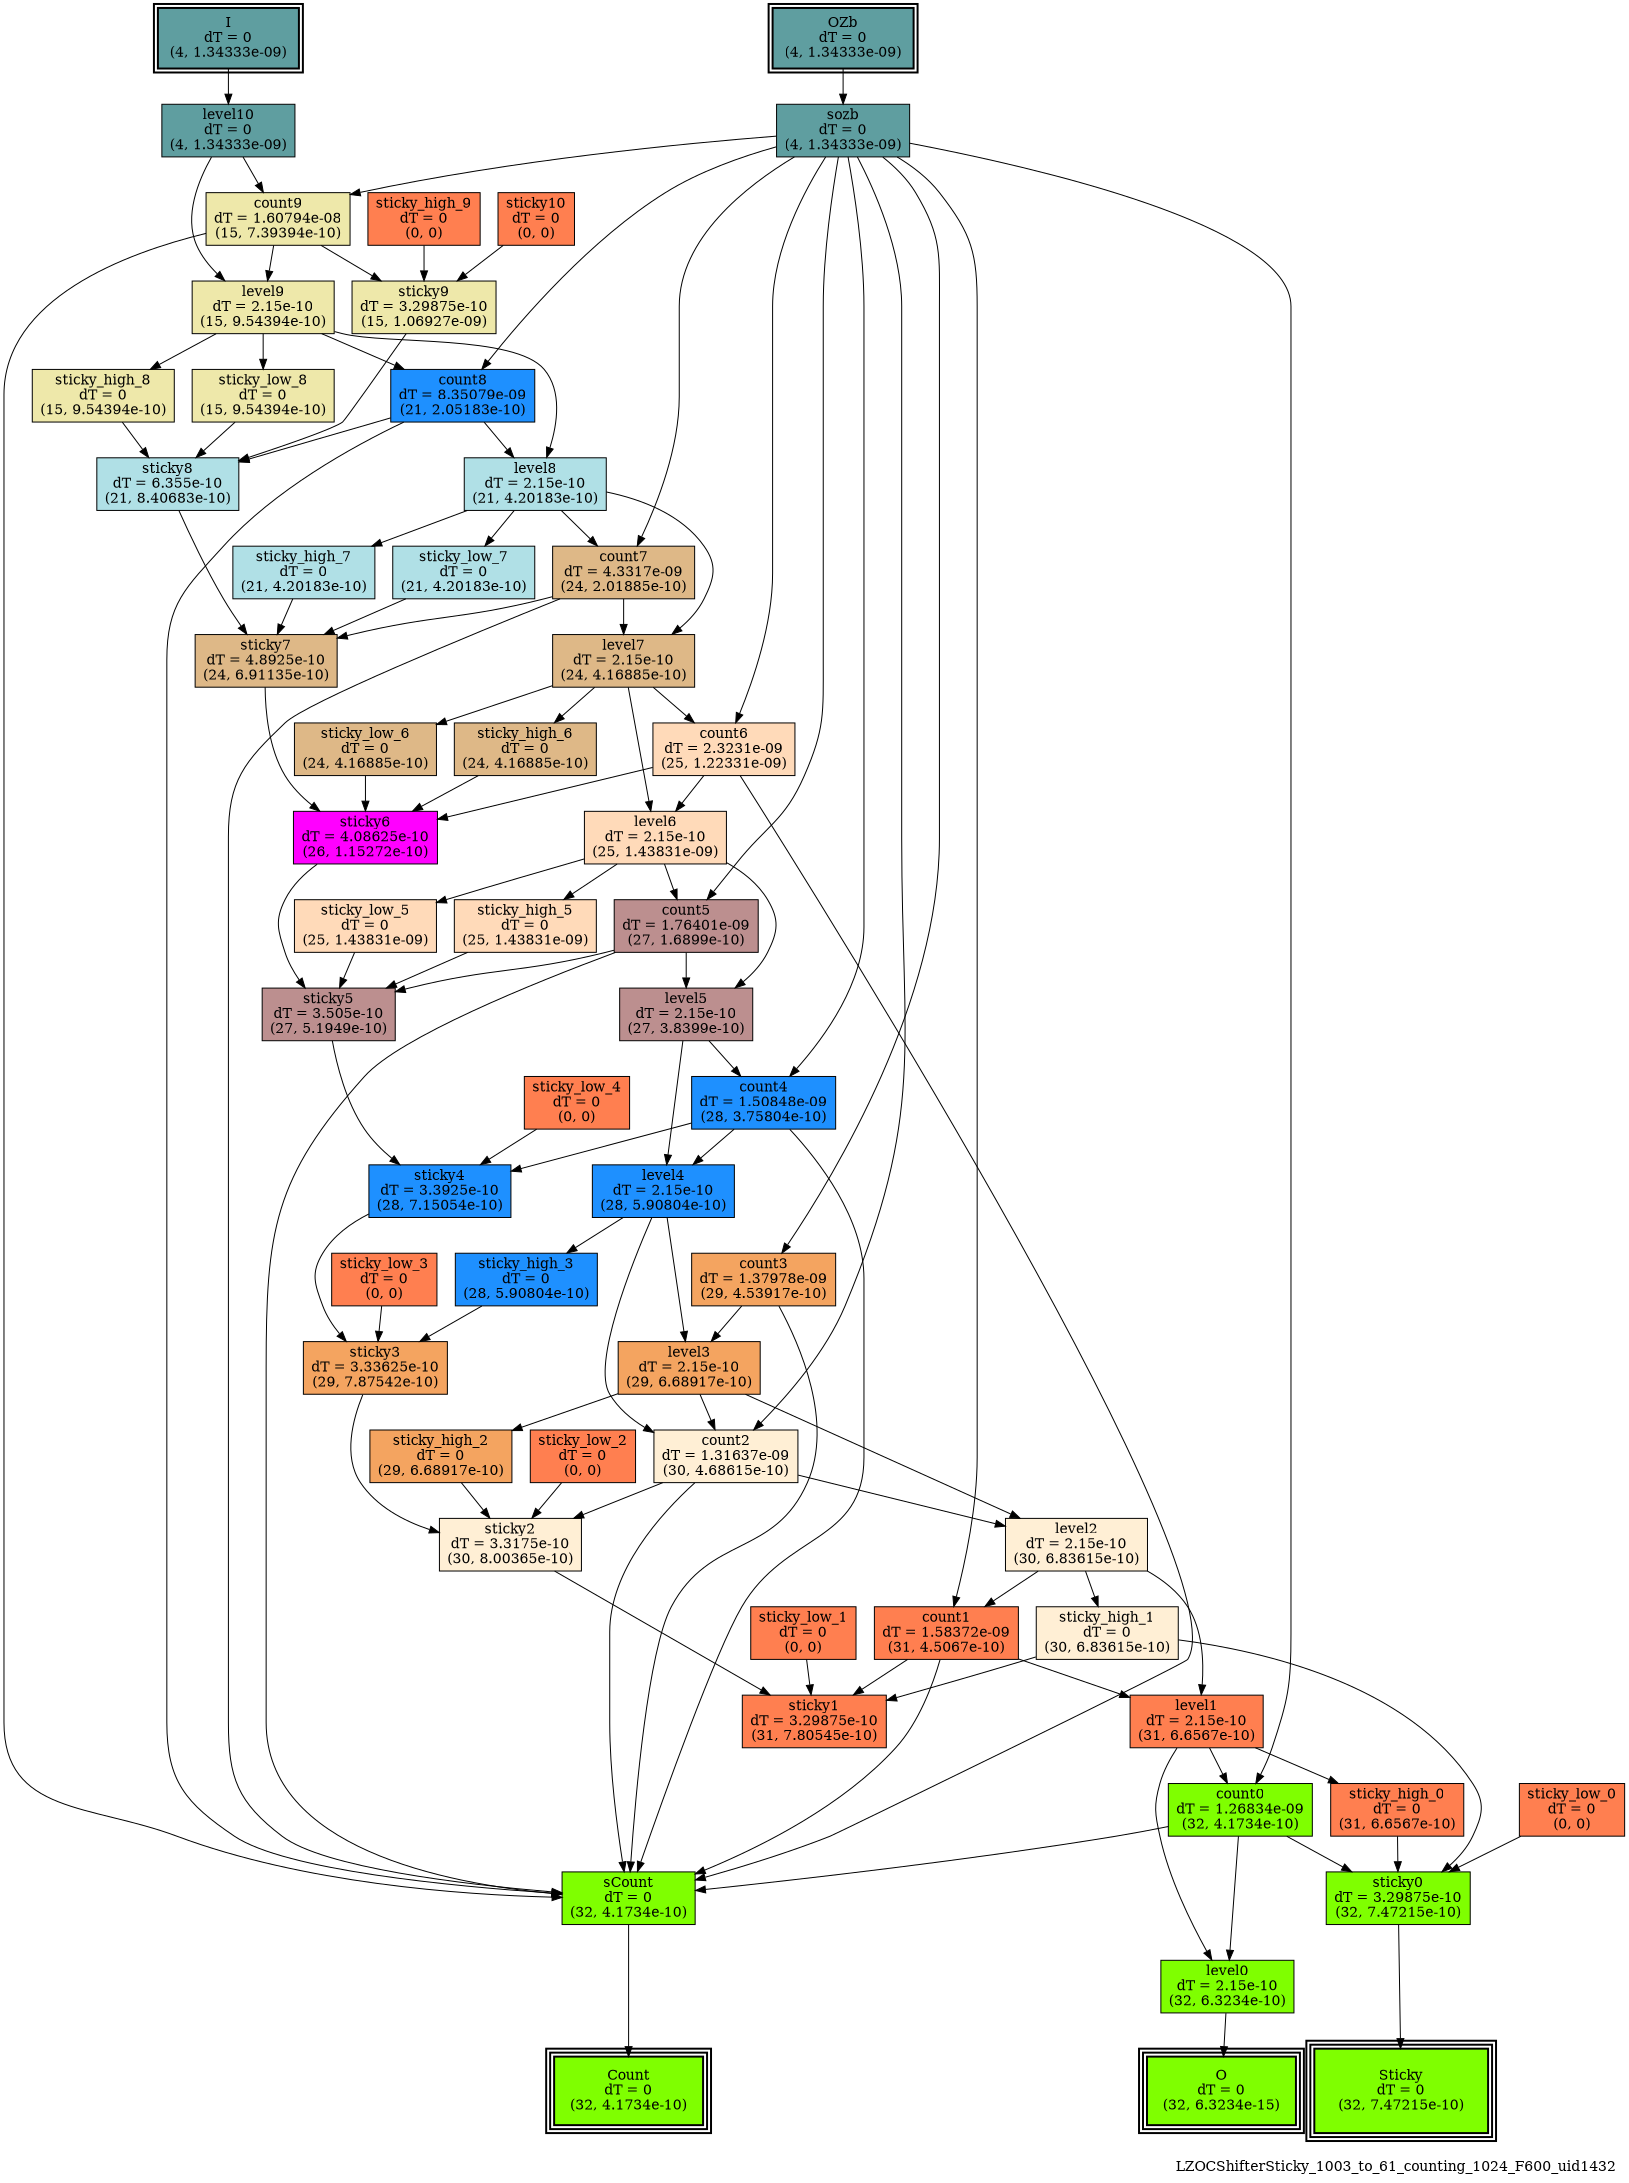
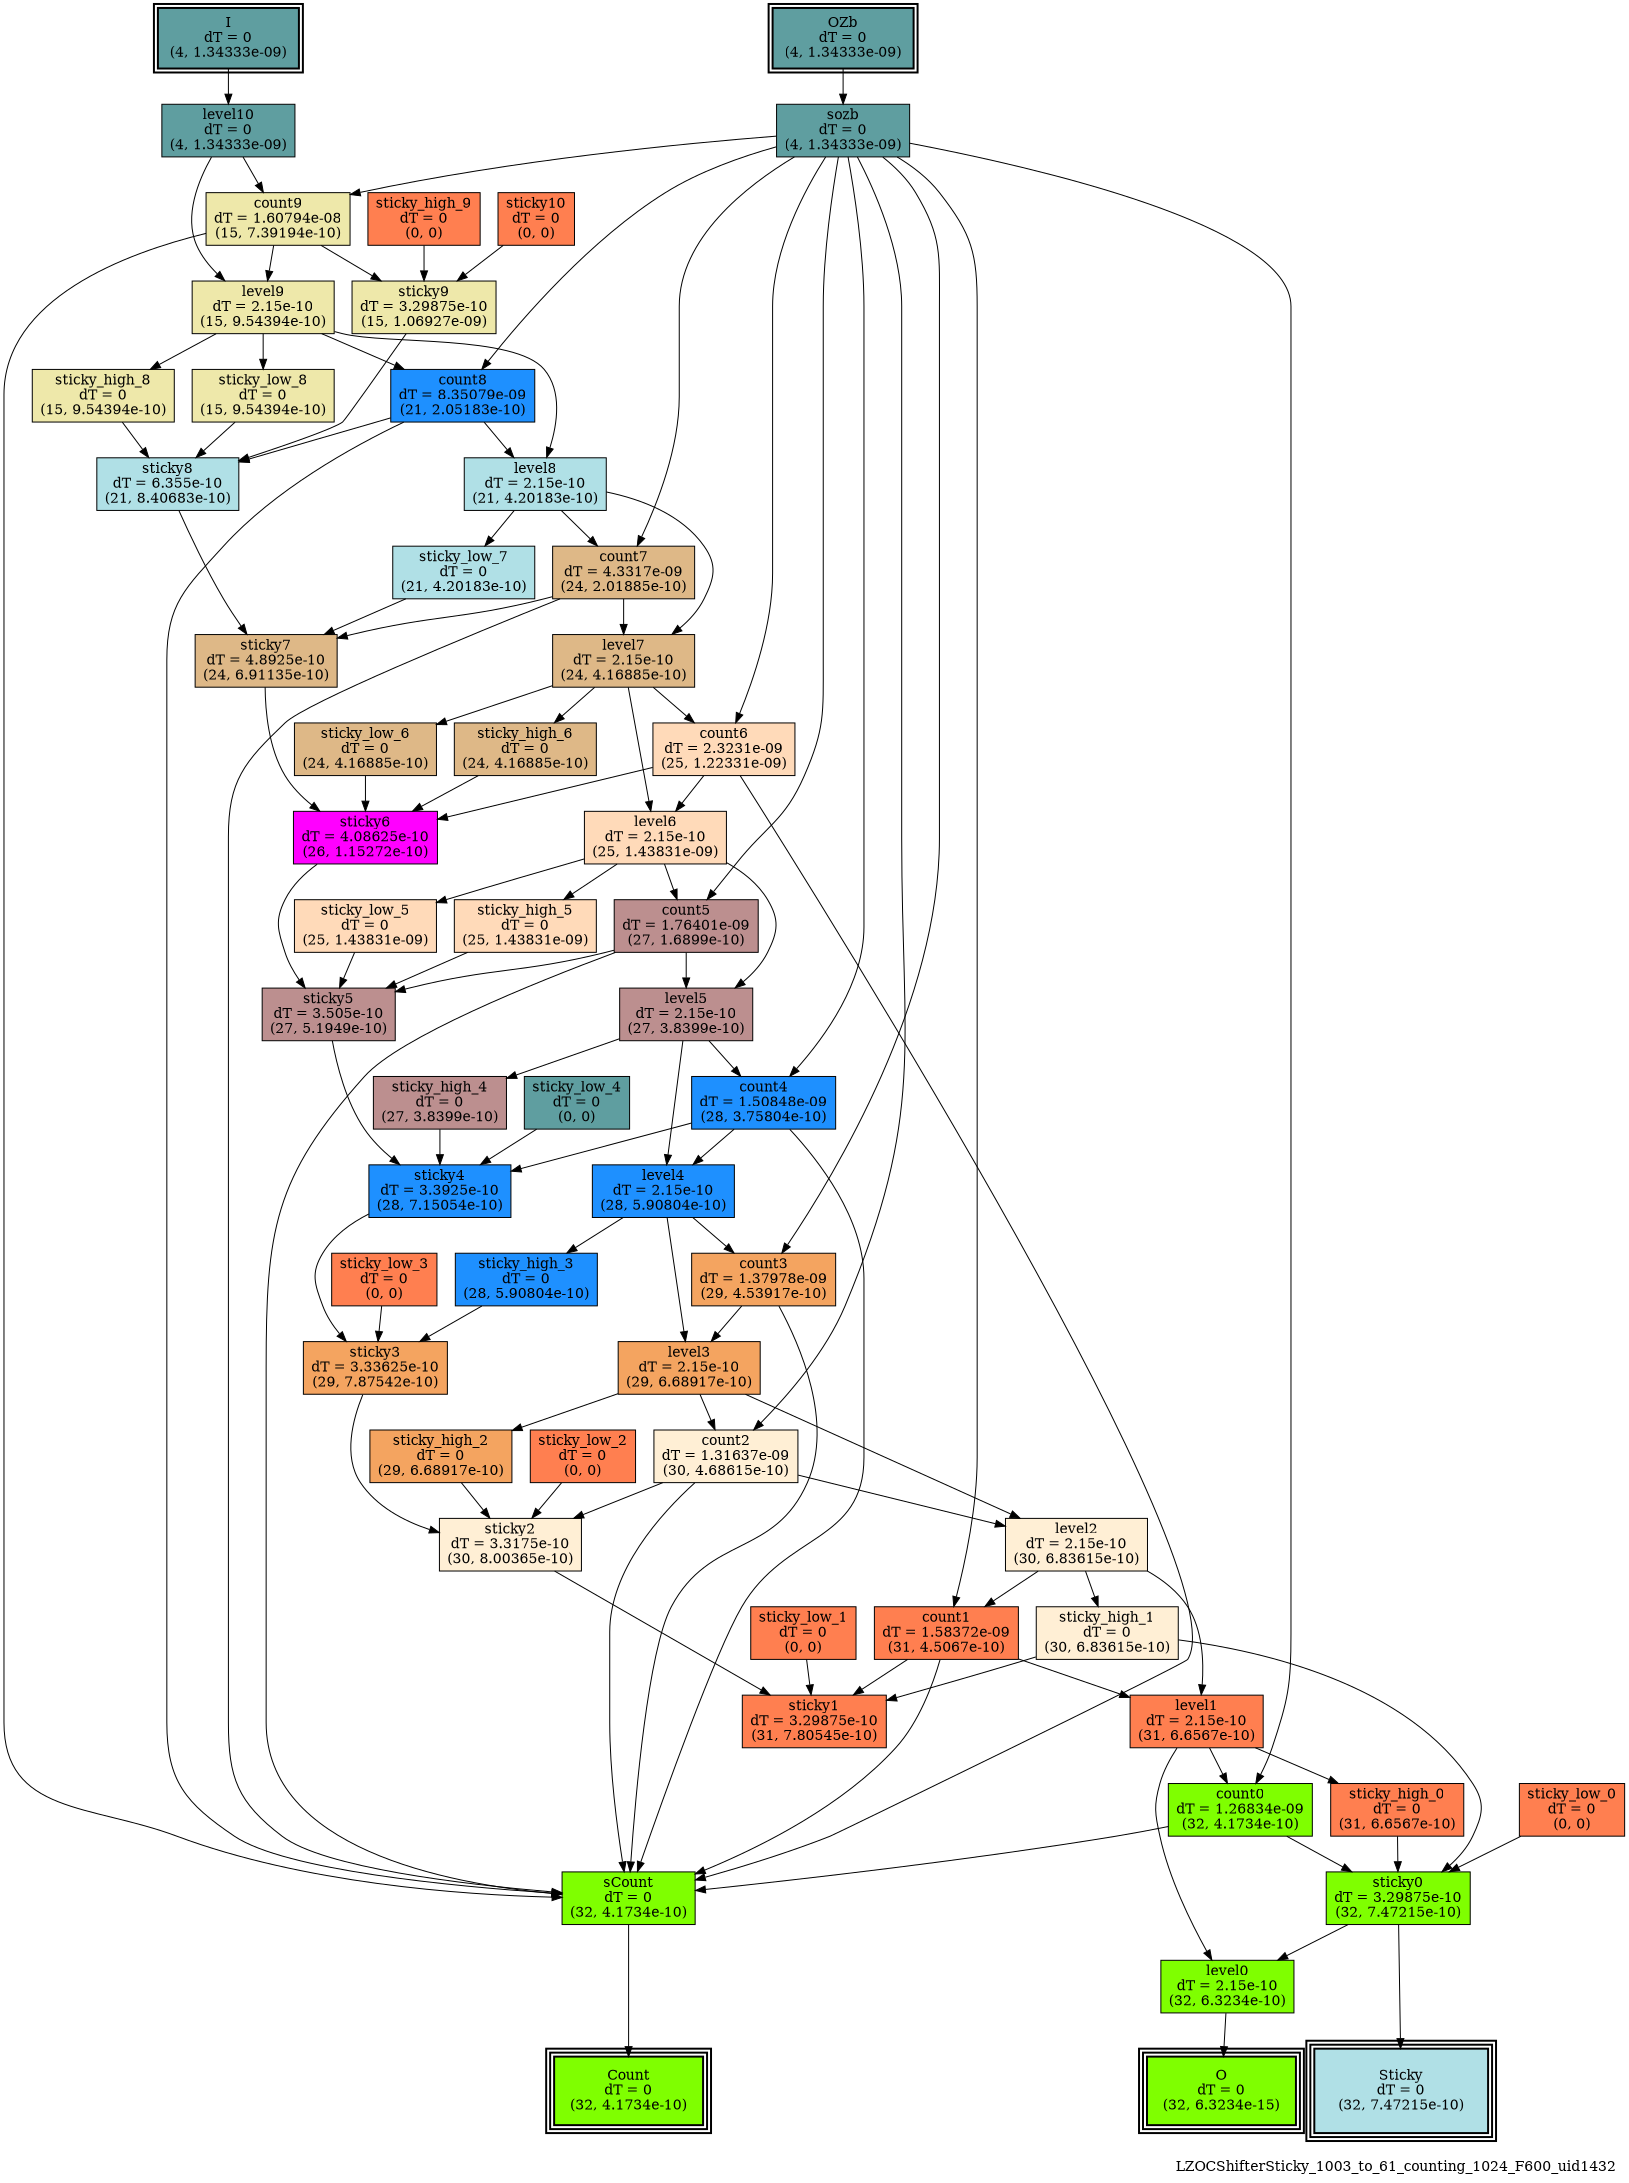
(278, 219) -> (278, 219)
(304, 572) -> none
none -> (440, 1103)
(577, 1103) -> (577, 1103)
(612, 1328) -> (710, 1232)
(1234, 1893) -> (1317, 1940)
(1401, 2091) -> (1401, 2091)
